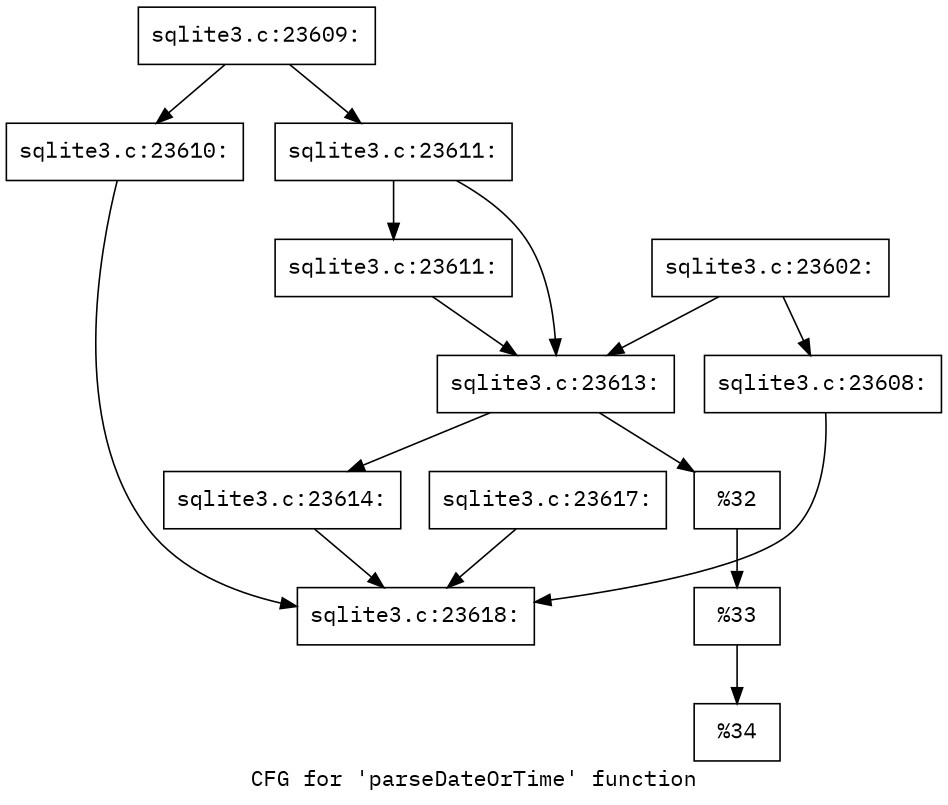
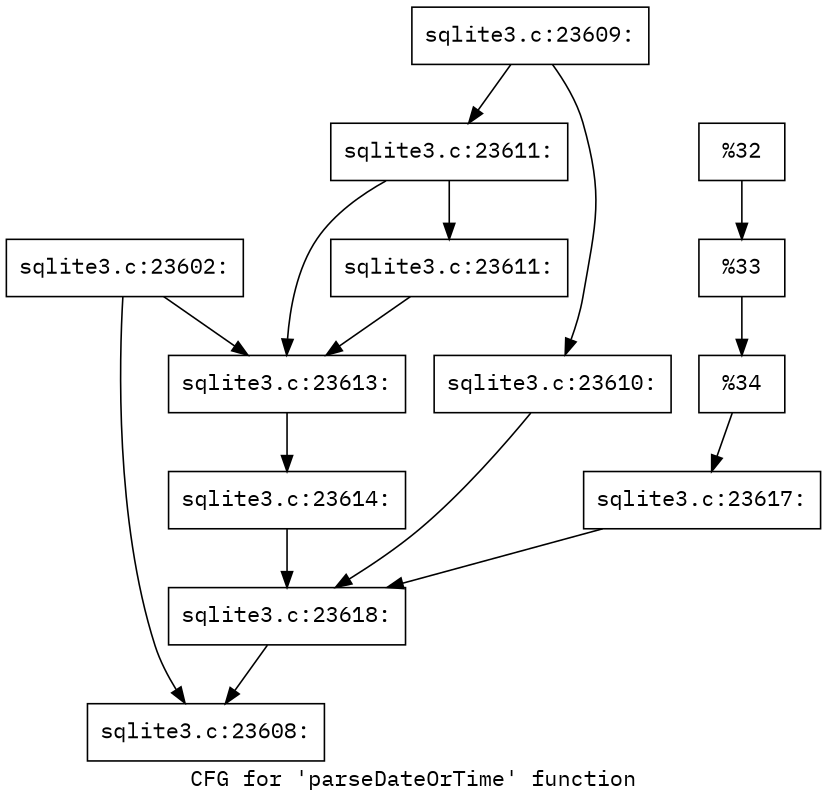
none -> (725, 435)
(640, 438) -> none
(728, 564) -> (251, 668)
